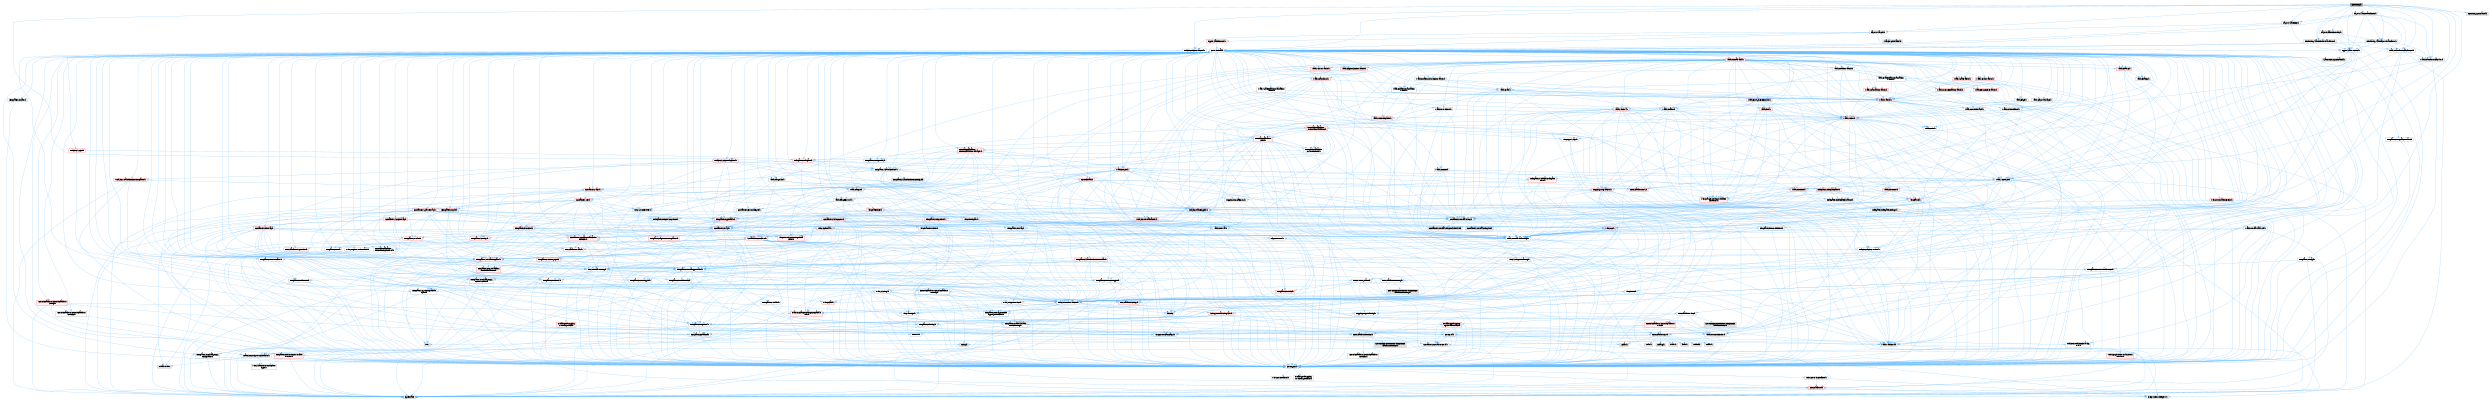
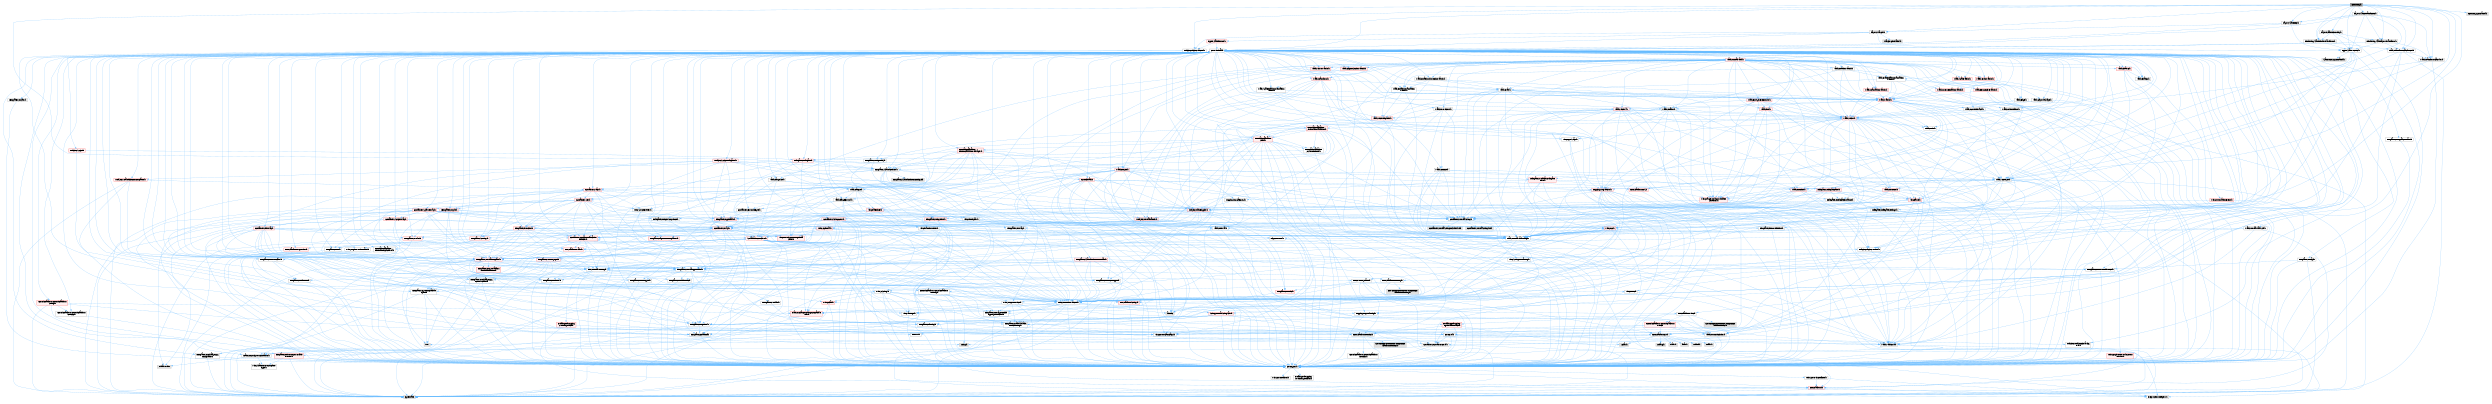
(1649, 345) -> none
